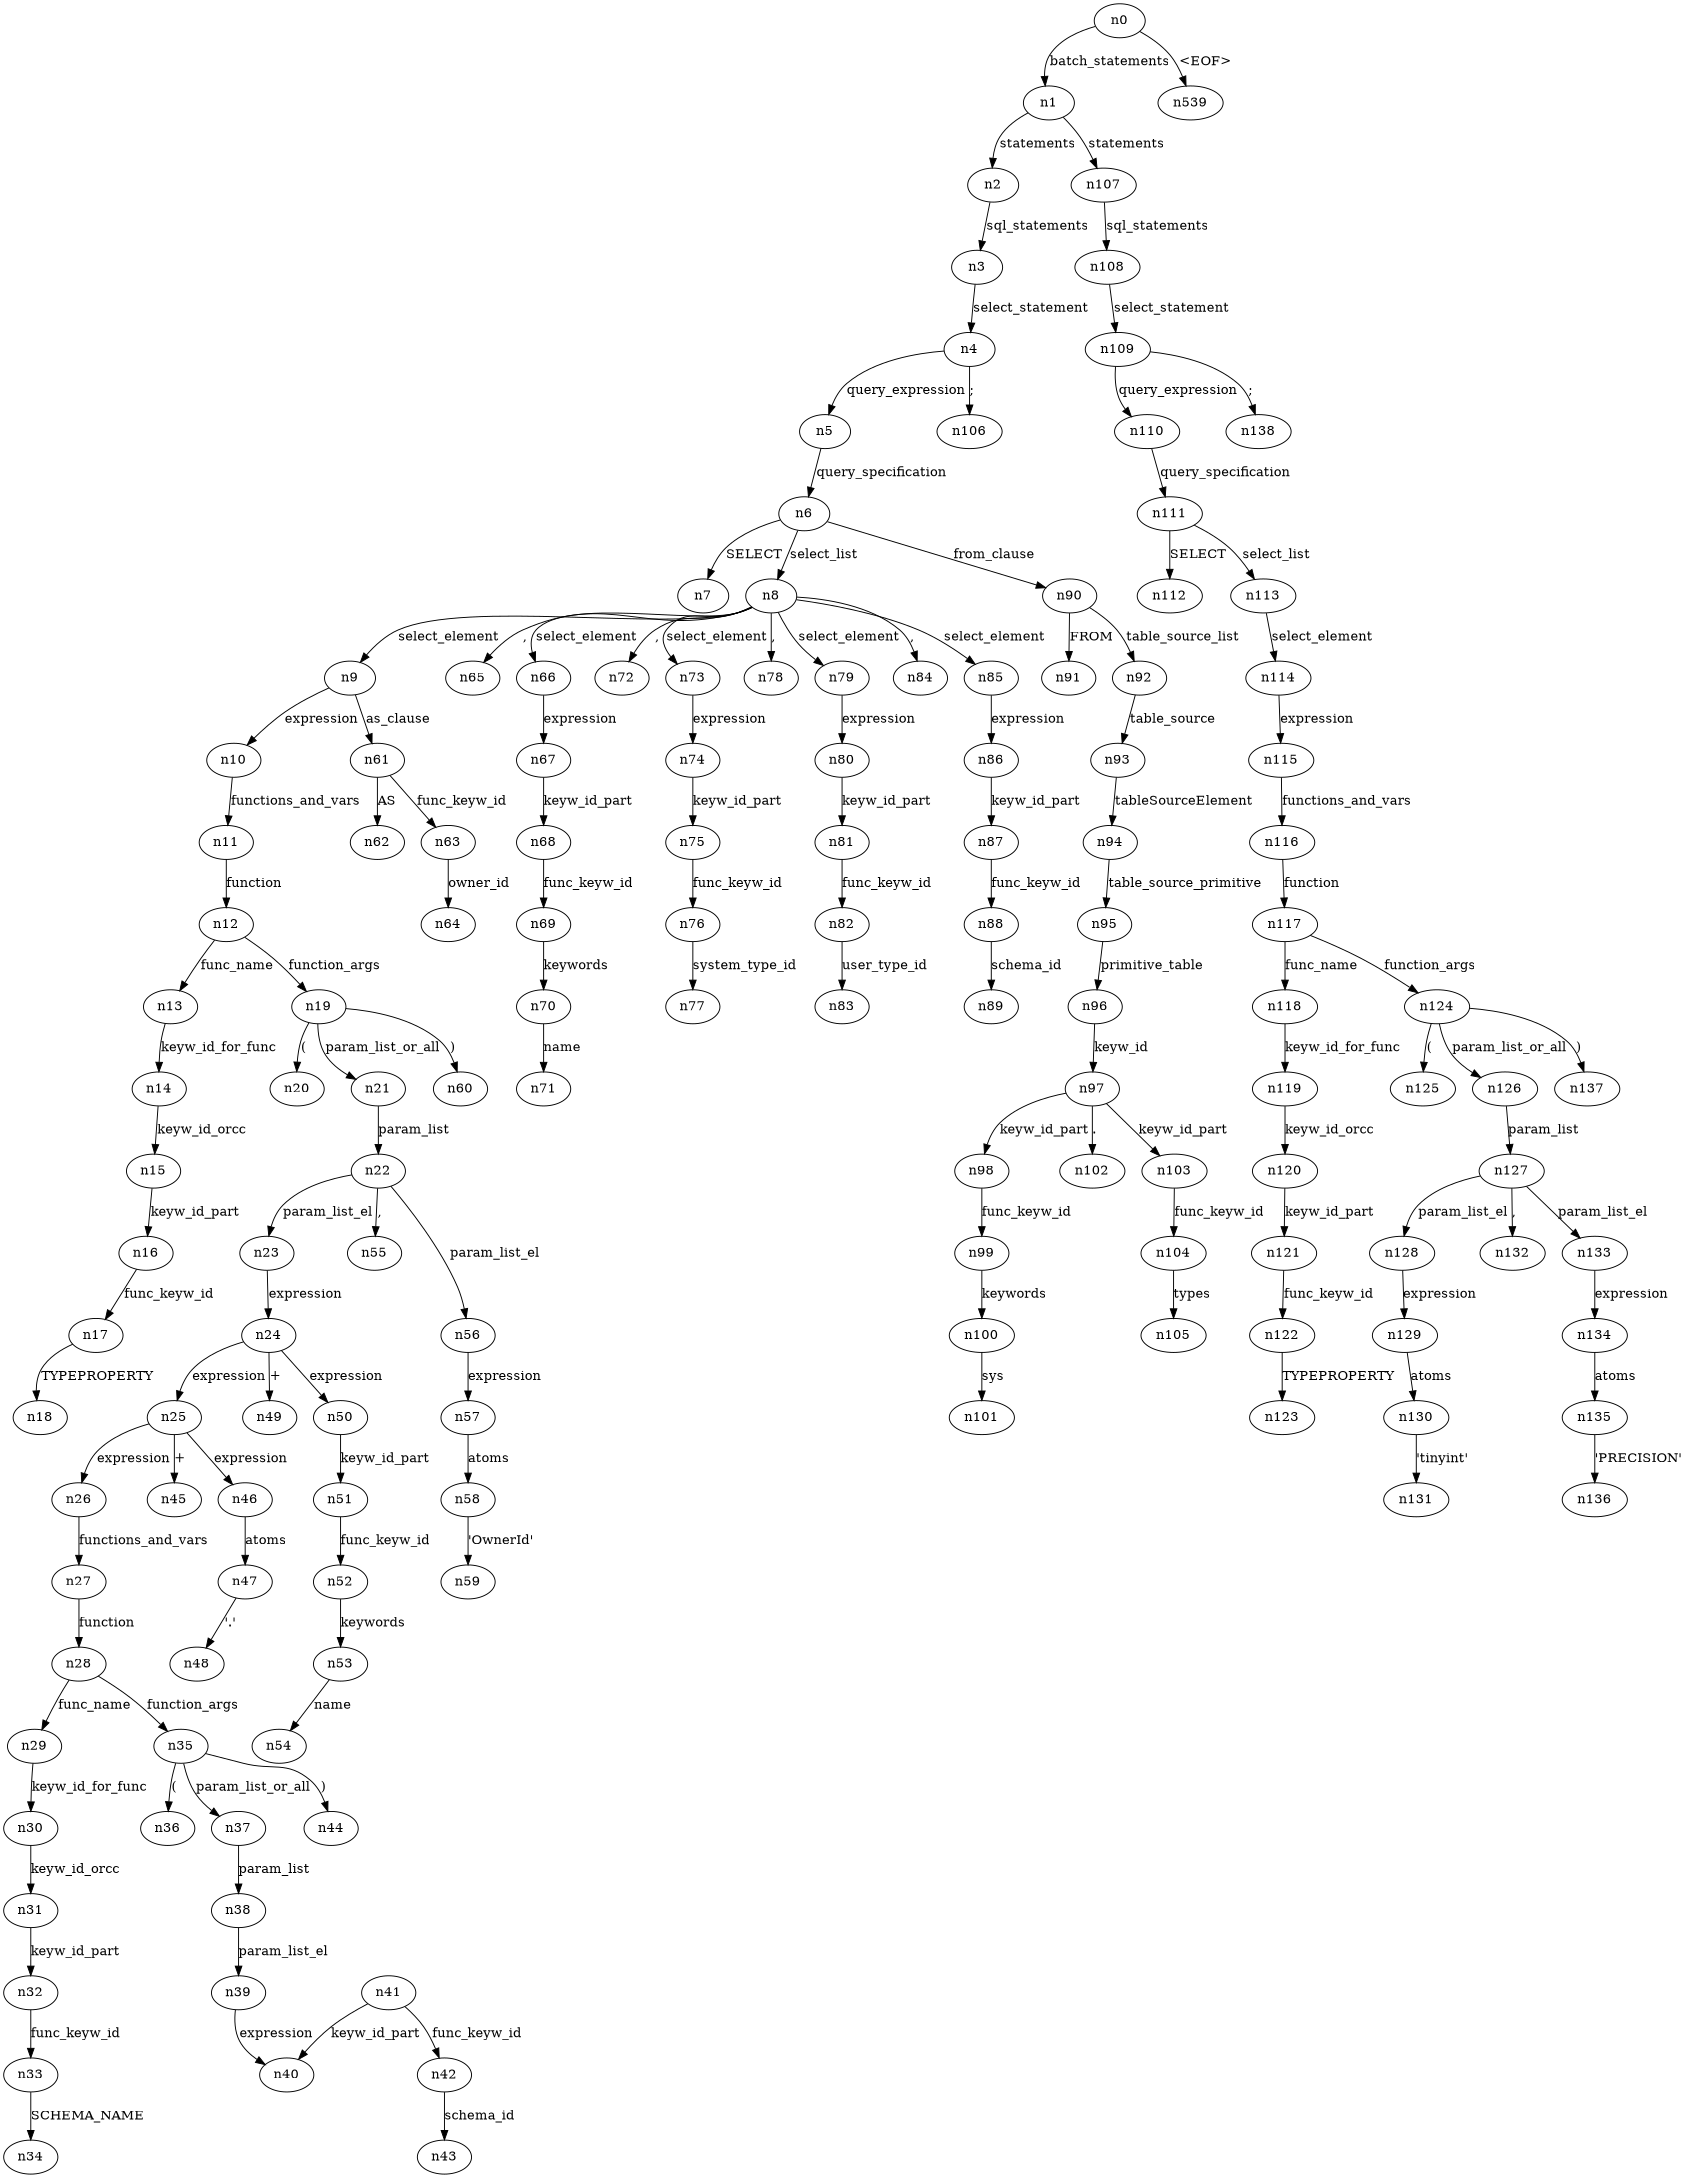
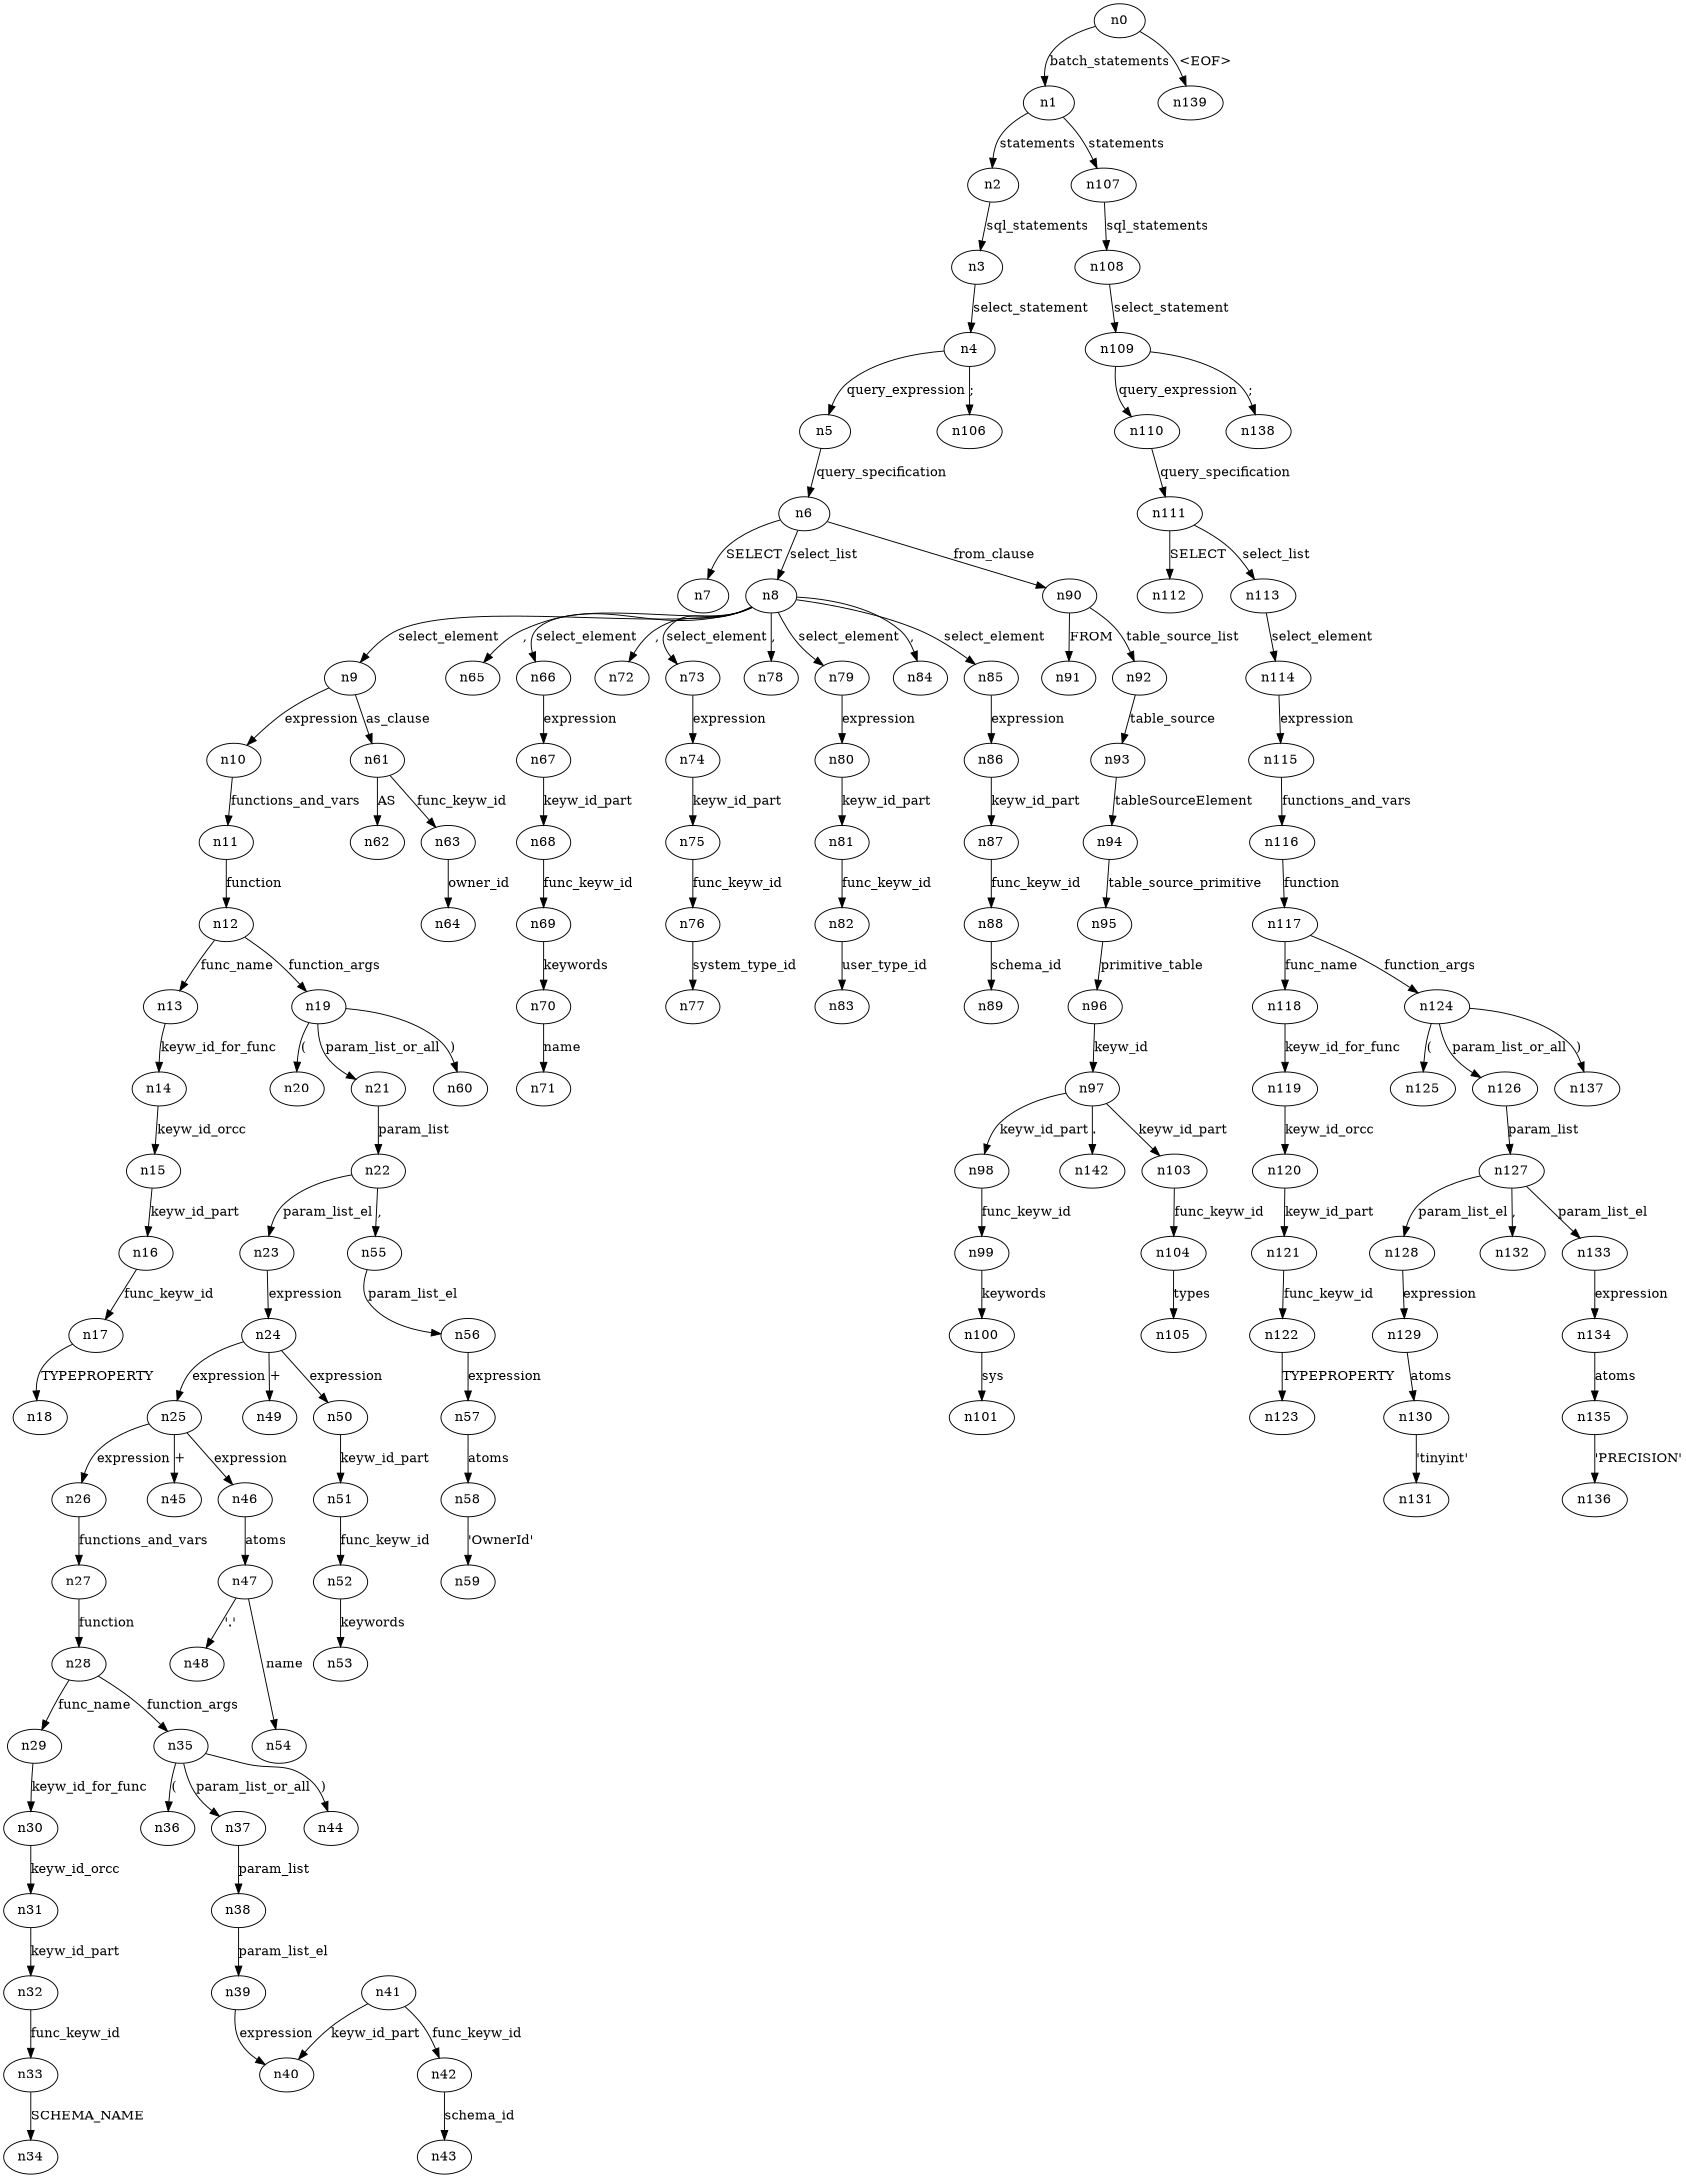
(1191, 103) -> (1191, 103)
(1092, 1171) -> (1092, 1171)
(434, 1244) -> (382, 1315)
(313, 1701) -> (261, 1659)
